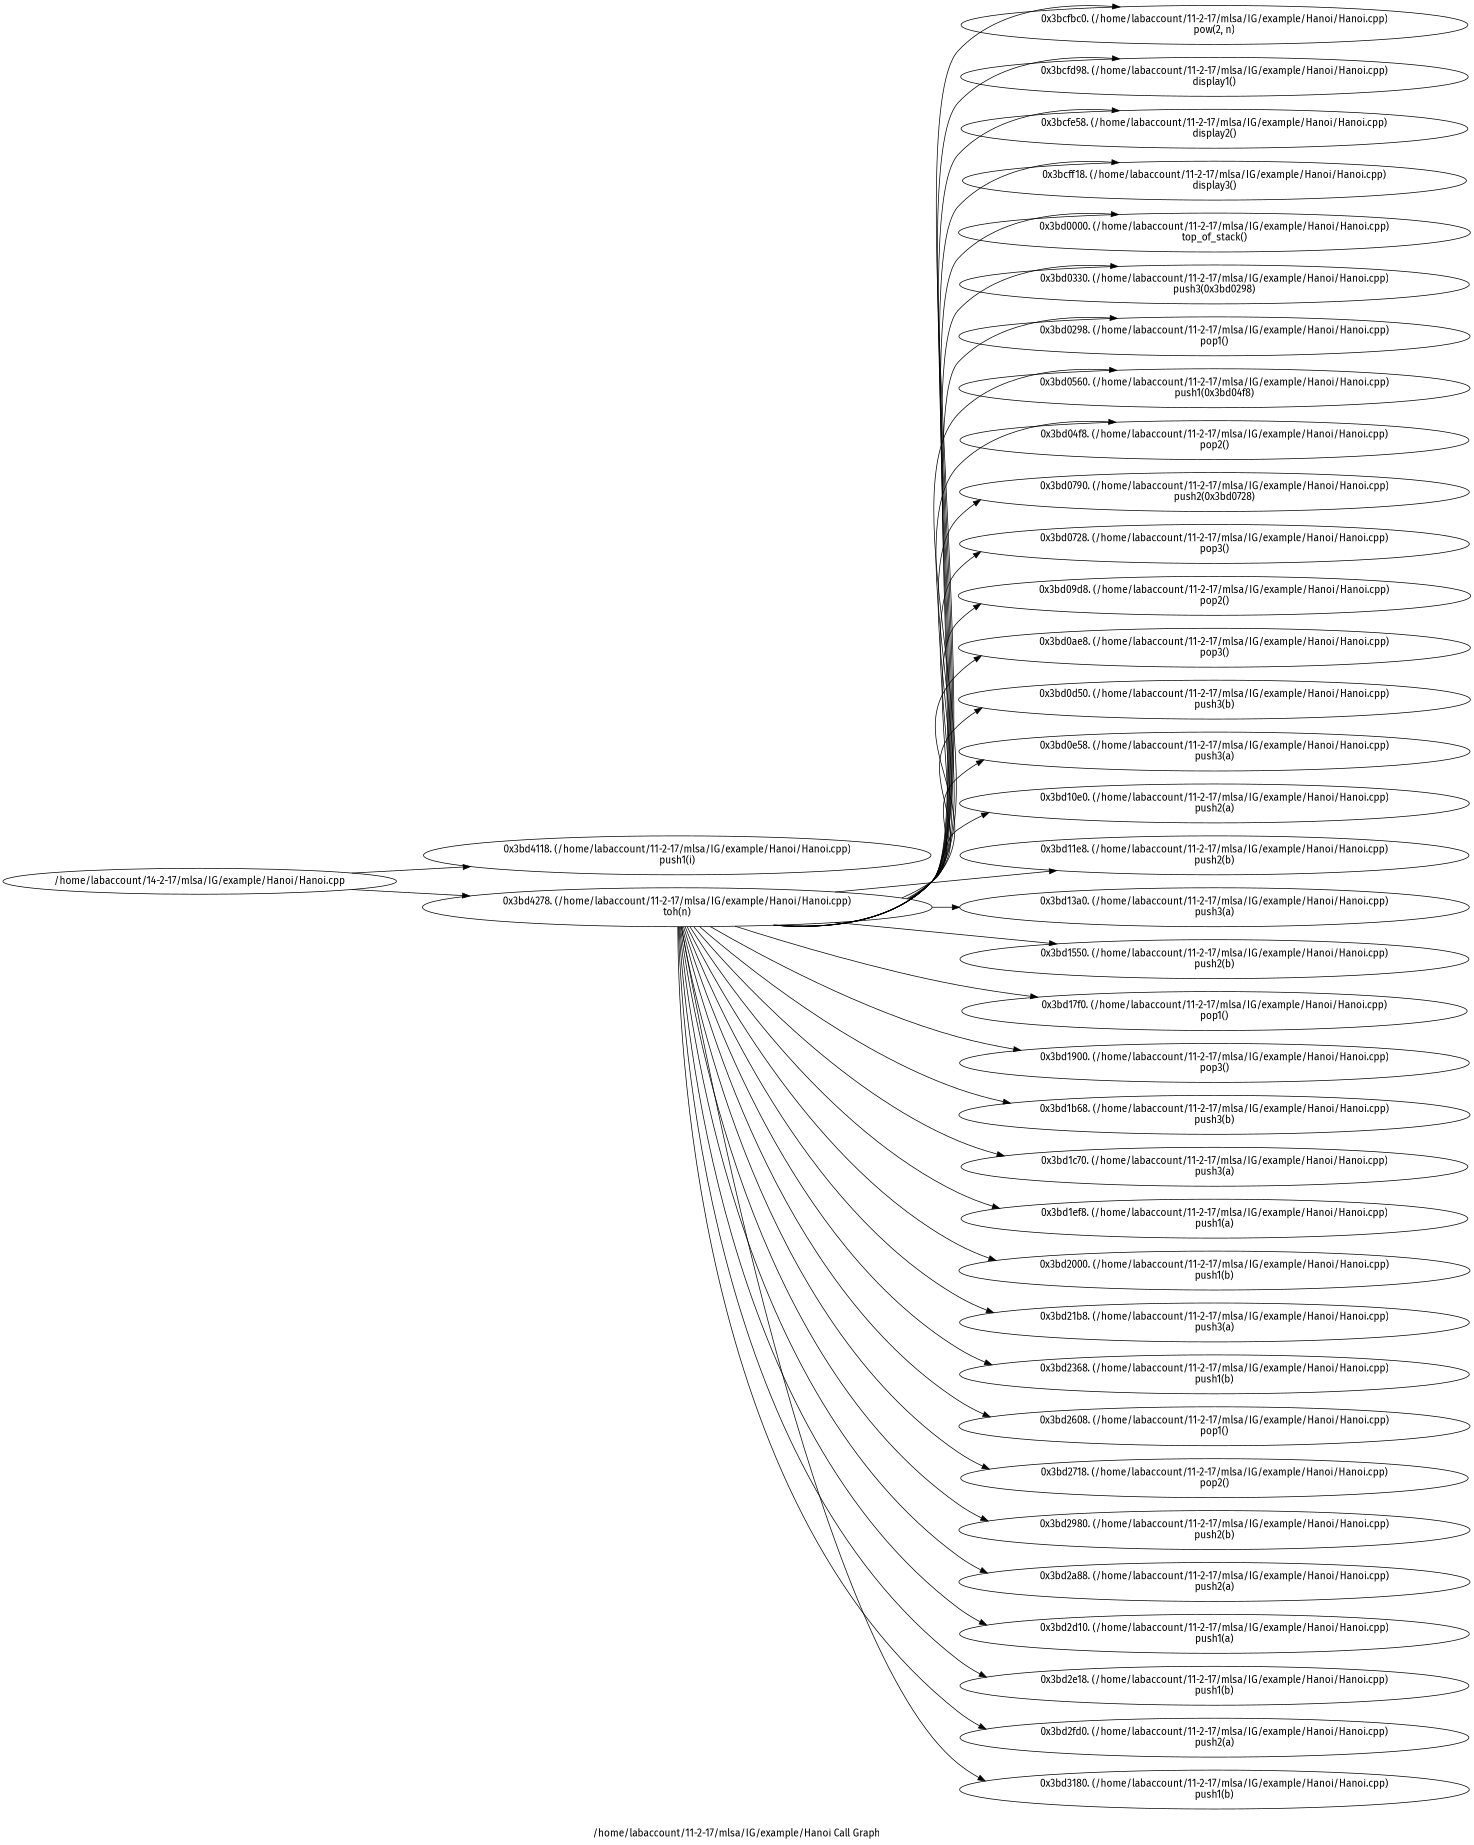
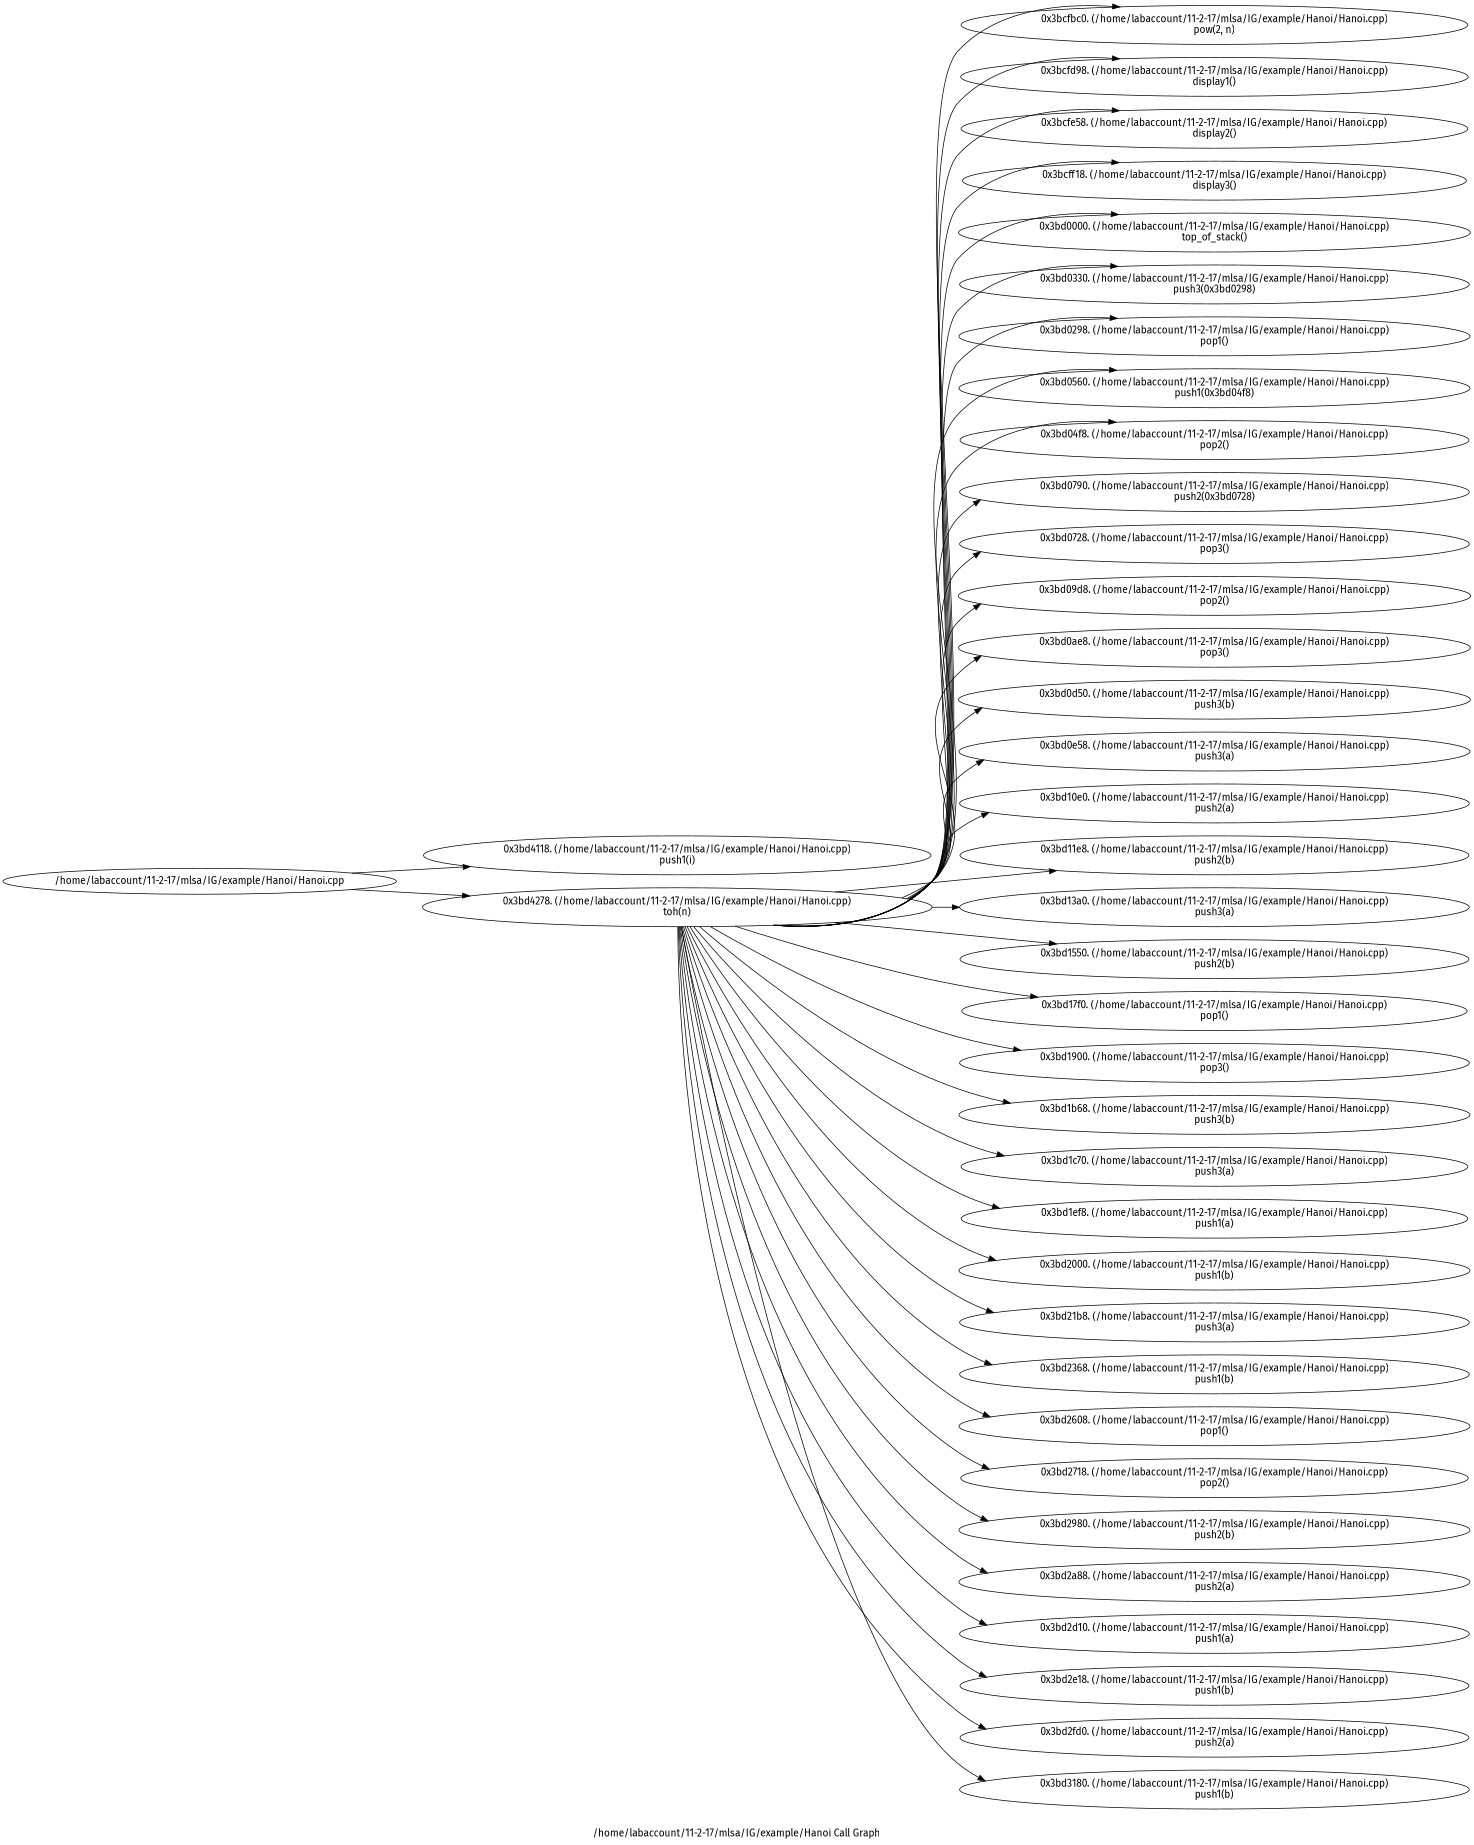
(200, 881) -> (200, 881)
